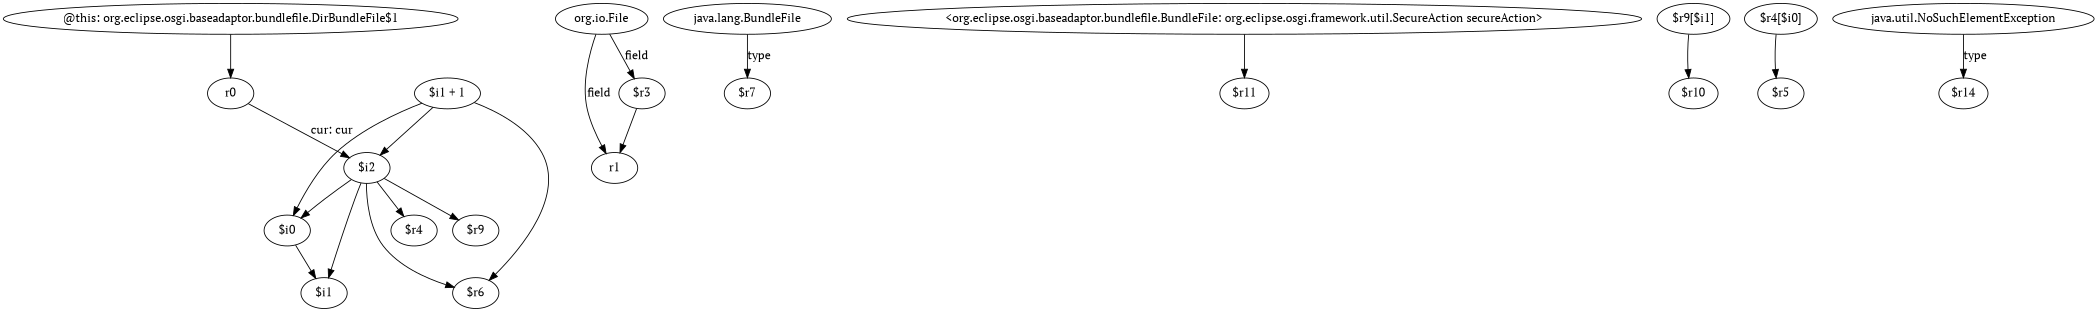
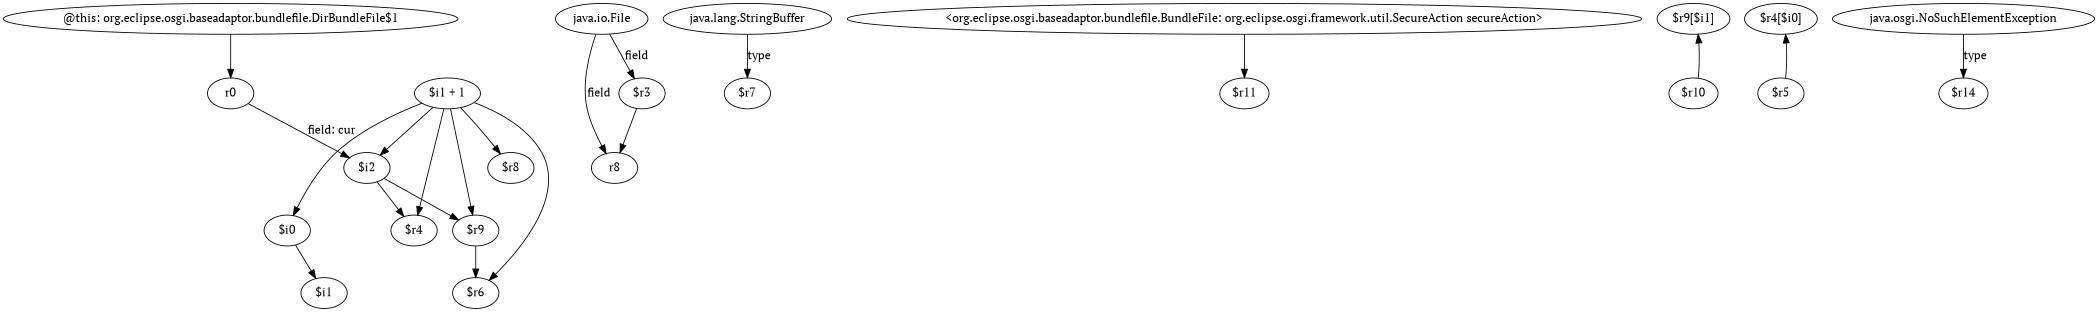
(602, 19) -> (602, 19)
(747, 19) -> (747, 19)
(1963, 19) -> (1963, 19)
(1688, 52) -> (1699, 61)
(1775, 52) -> (1787, 61)
(332, 131) -> (332, 131)
none -> (432, 158)
none -> (461, 158)
none -> (511, 168)
(615, 168) -> (615, 168)
(329, 196) -> none
(345, 226) -> none
(386, 249) -> (476, 258)
